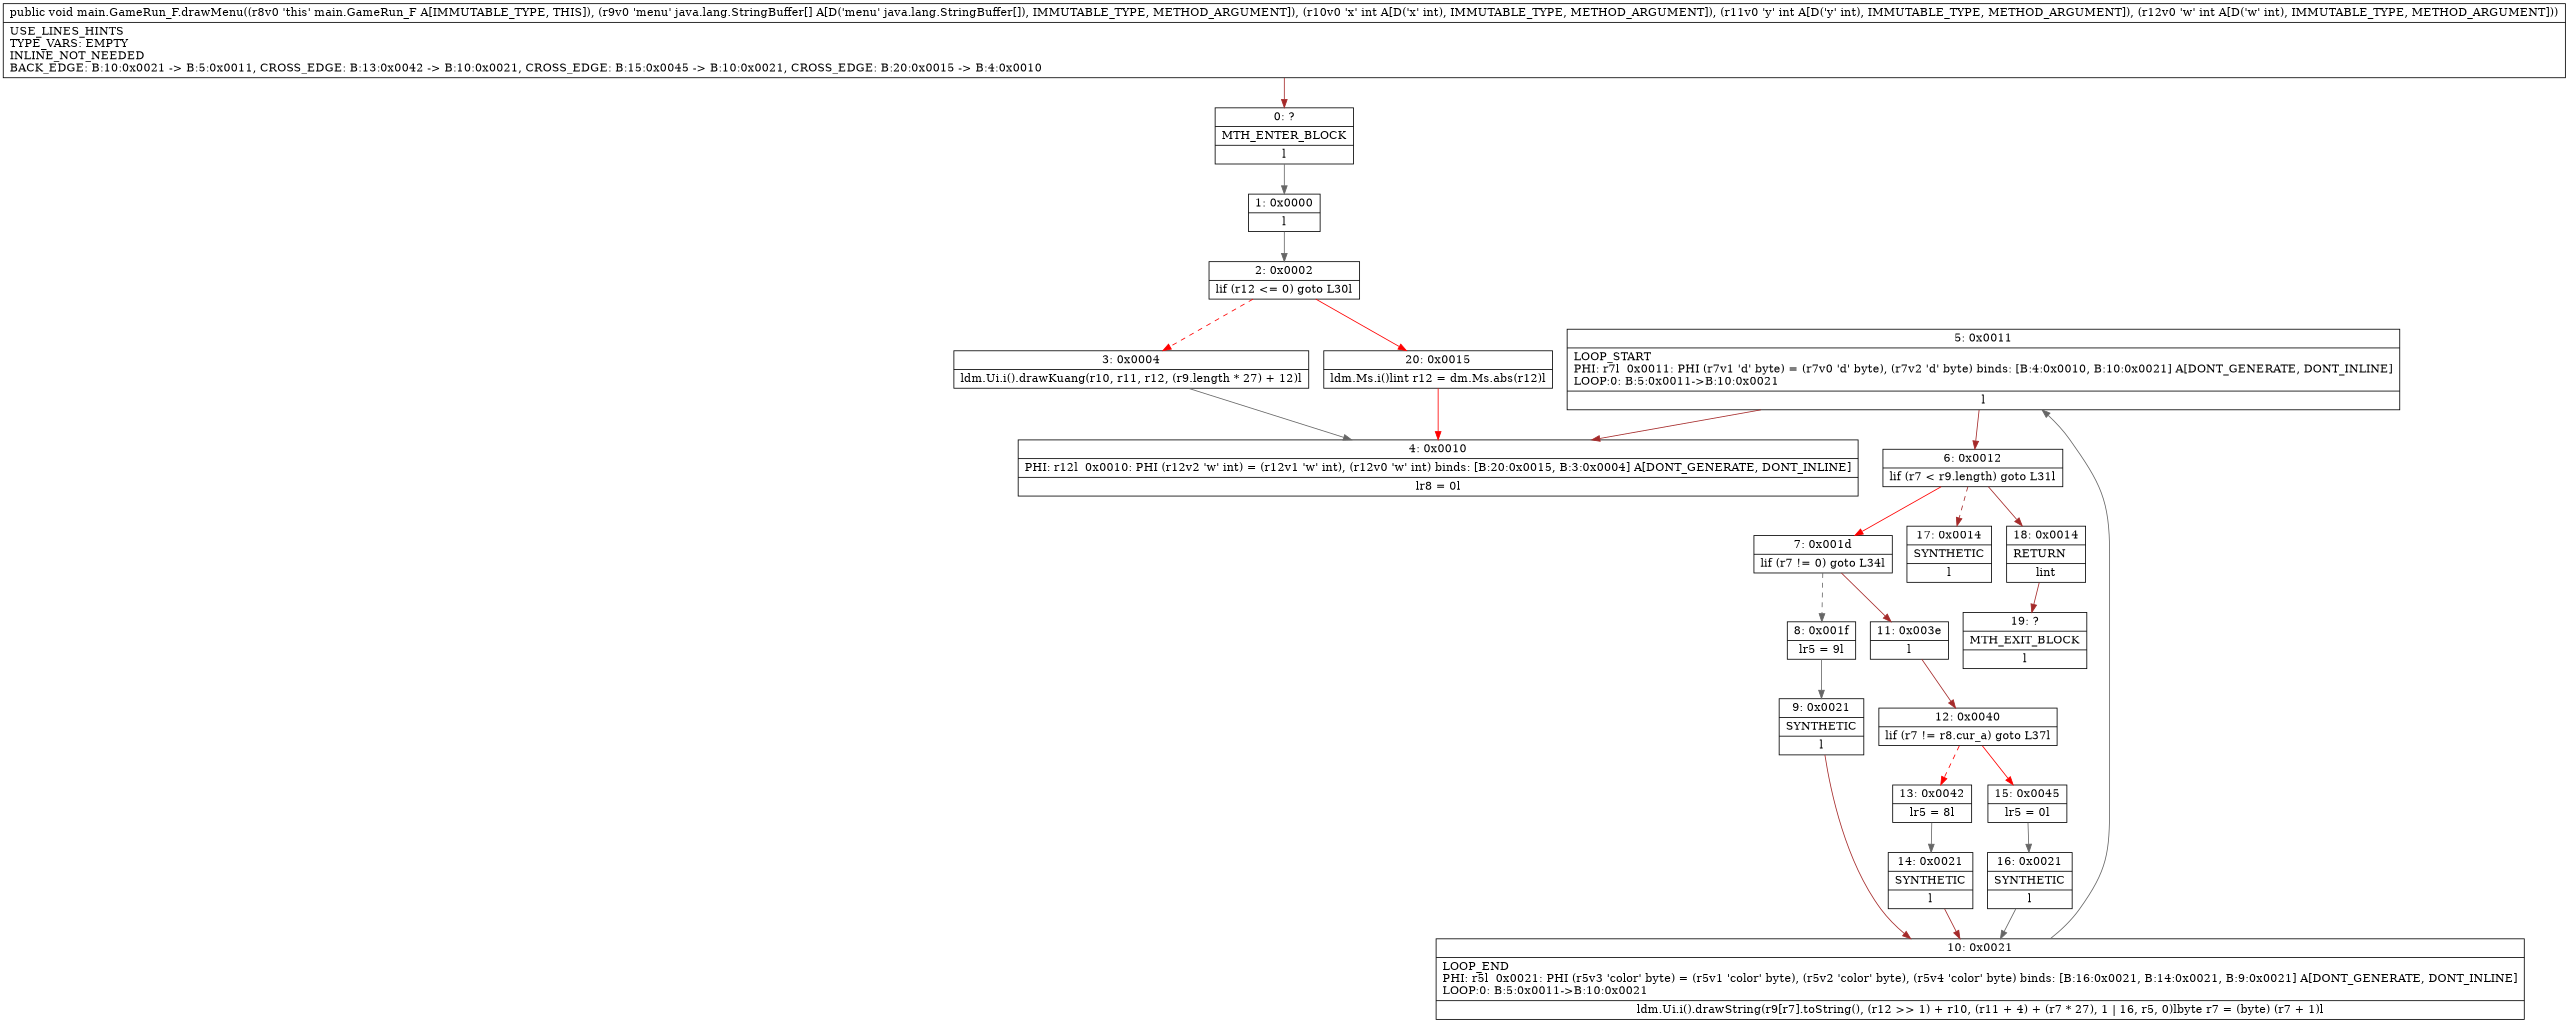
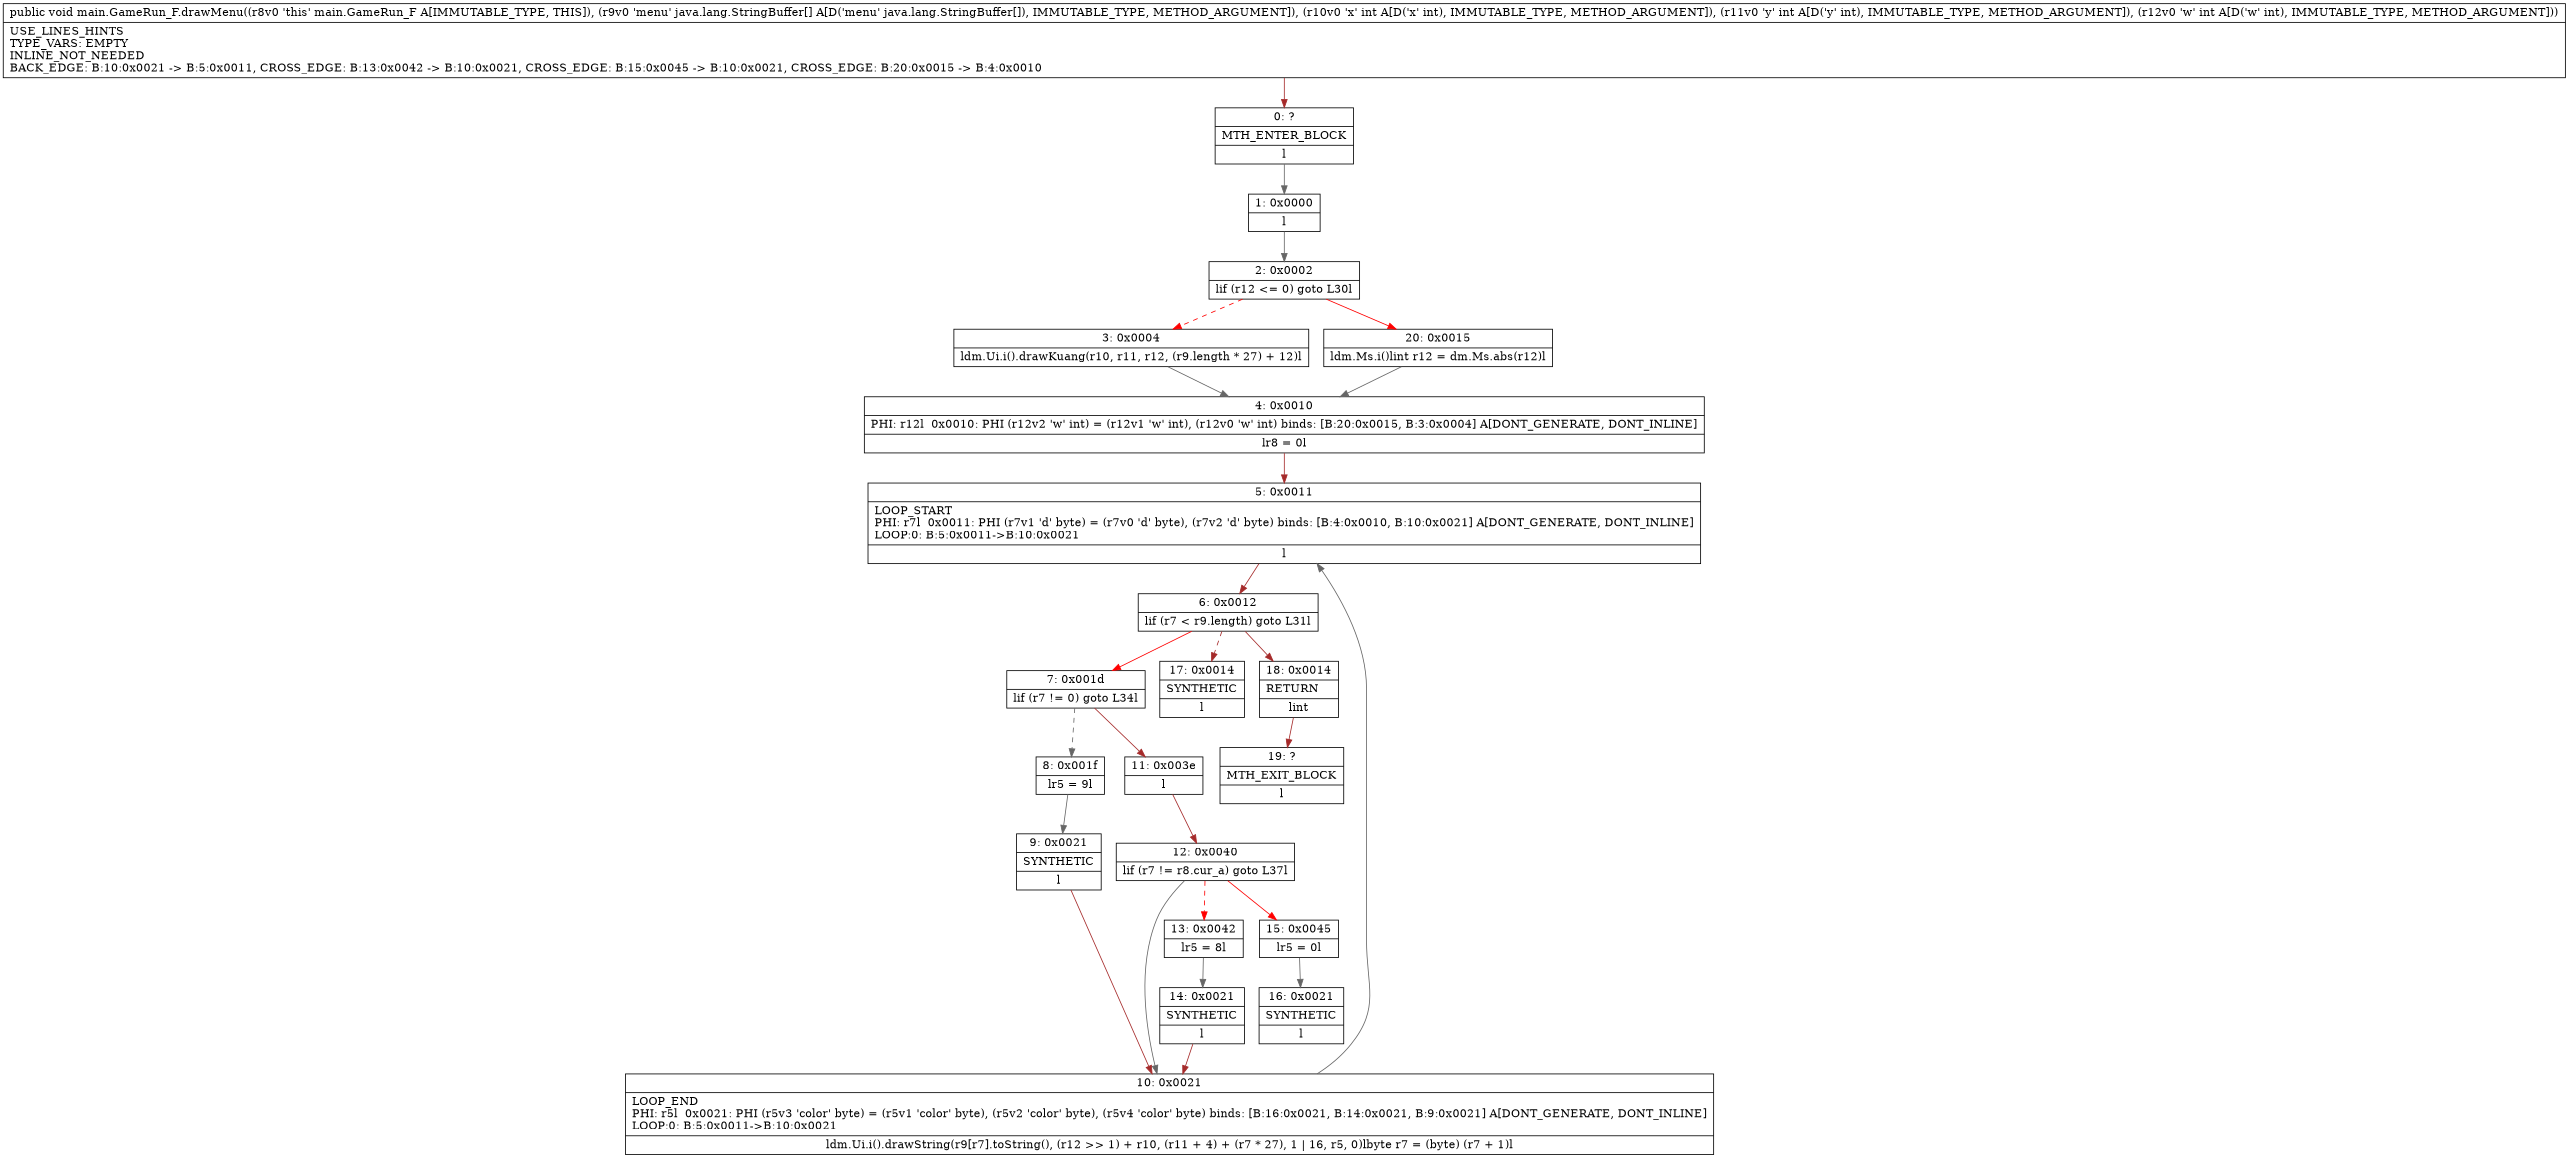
(1438, 410) -> (1374, 380)
(1680, 424) -> (1284, 464)
(2010, 920) -> (1146, 968)
